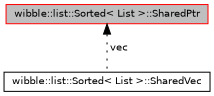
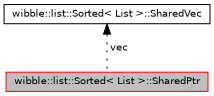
(107, 53) -> (107, 53)
